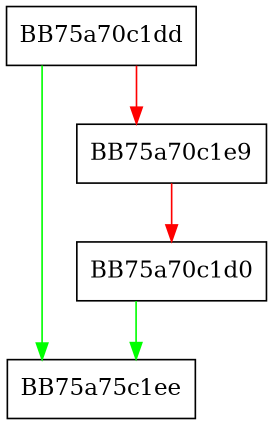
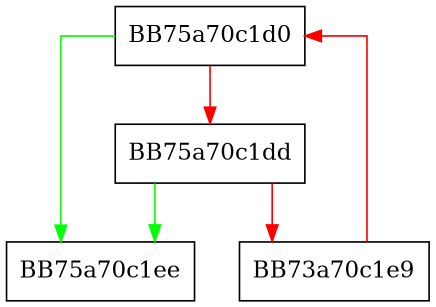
none -> (210, 86)
(172, 154) -> (334, 271)
(101, 389) -> (101, 271)
